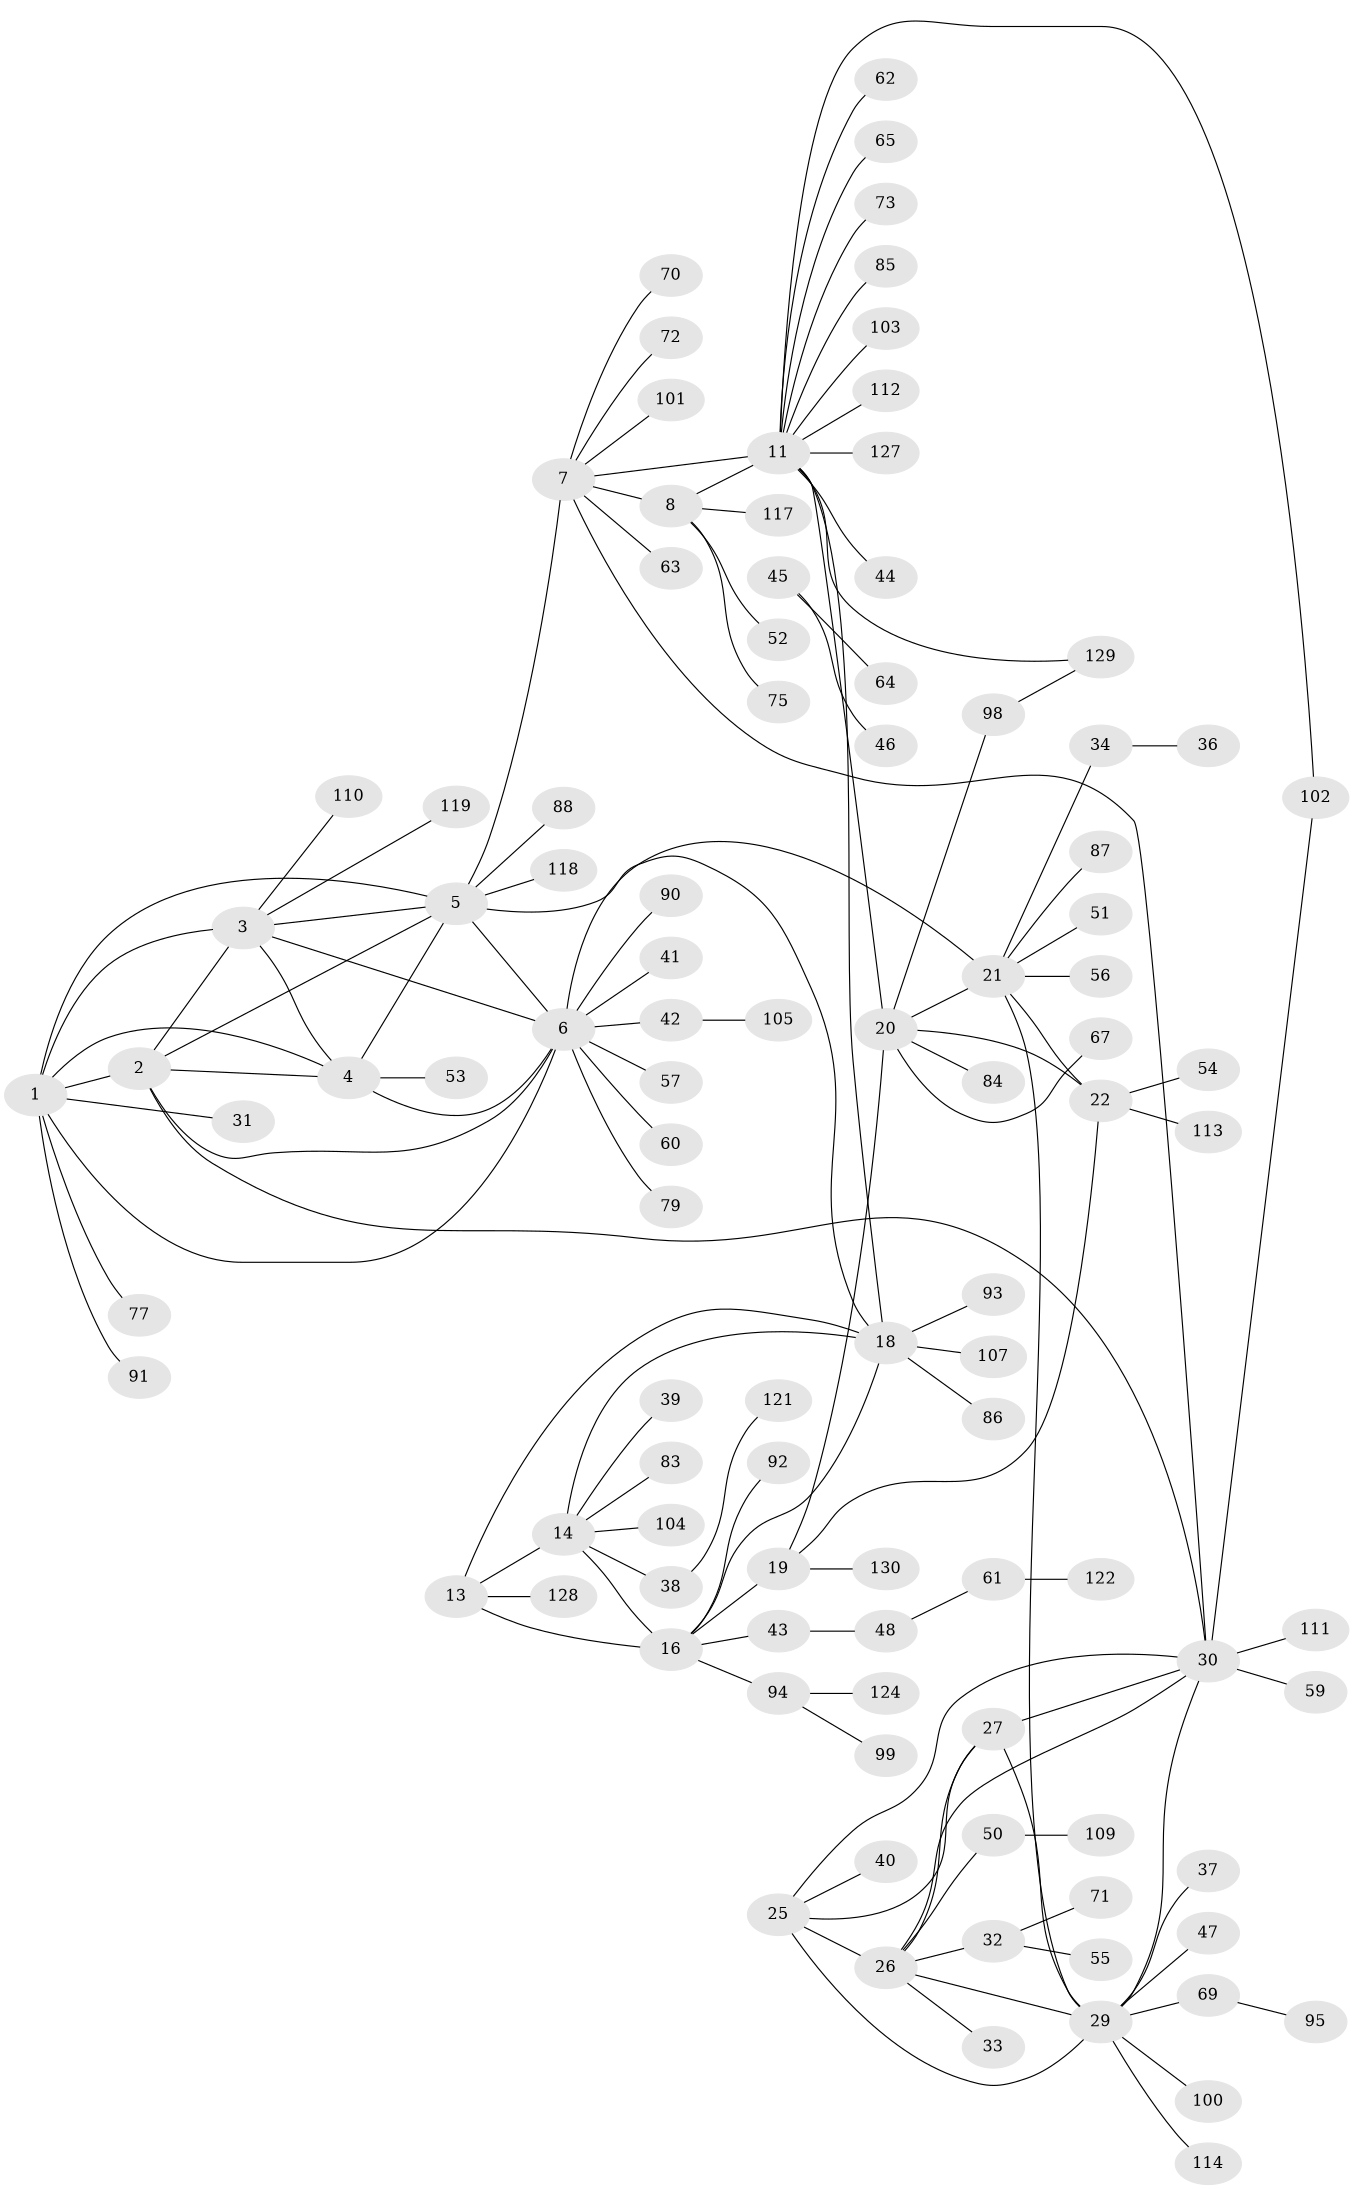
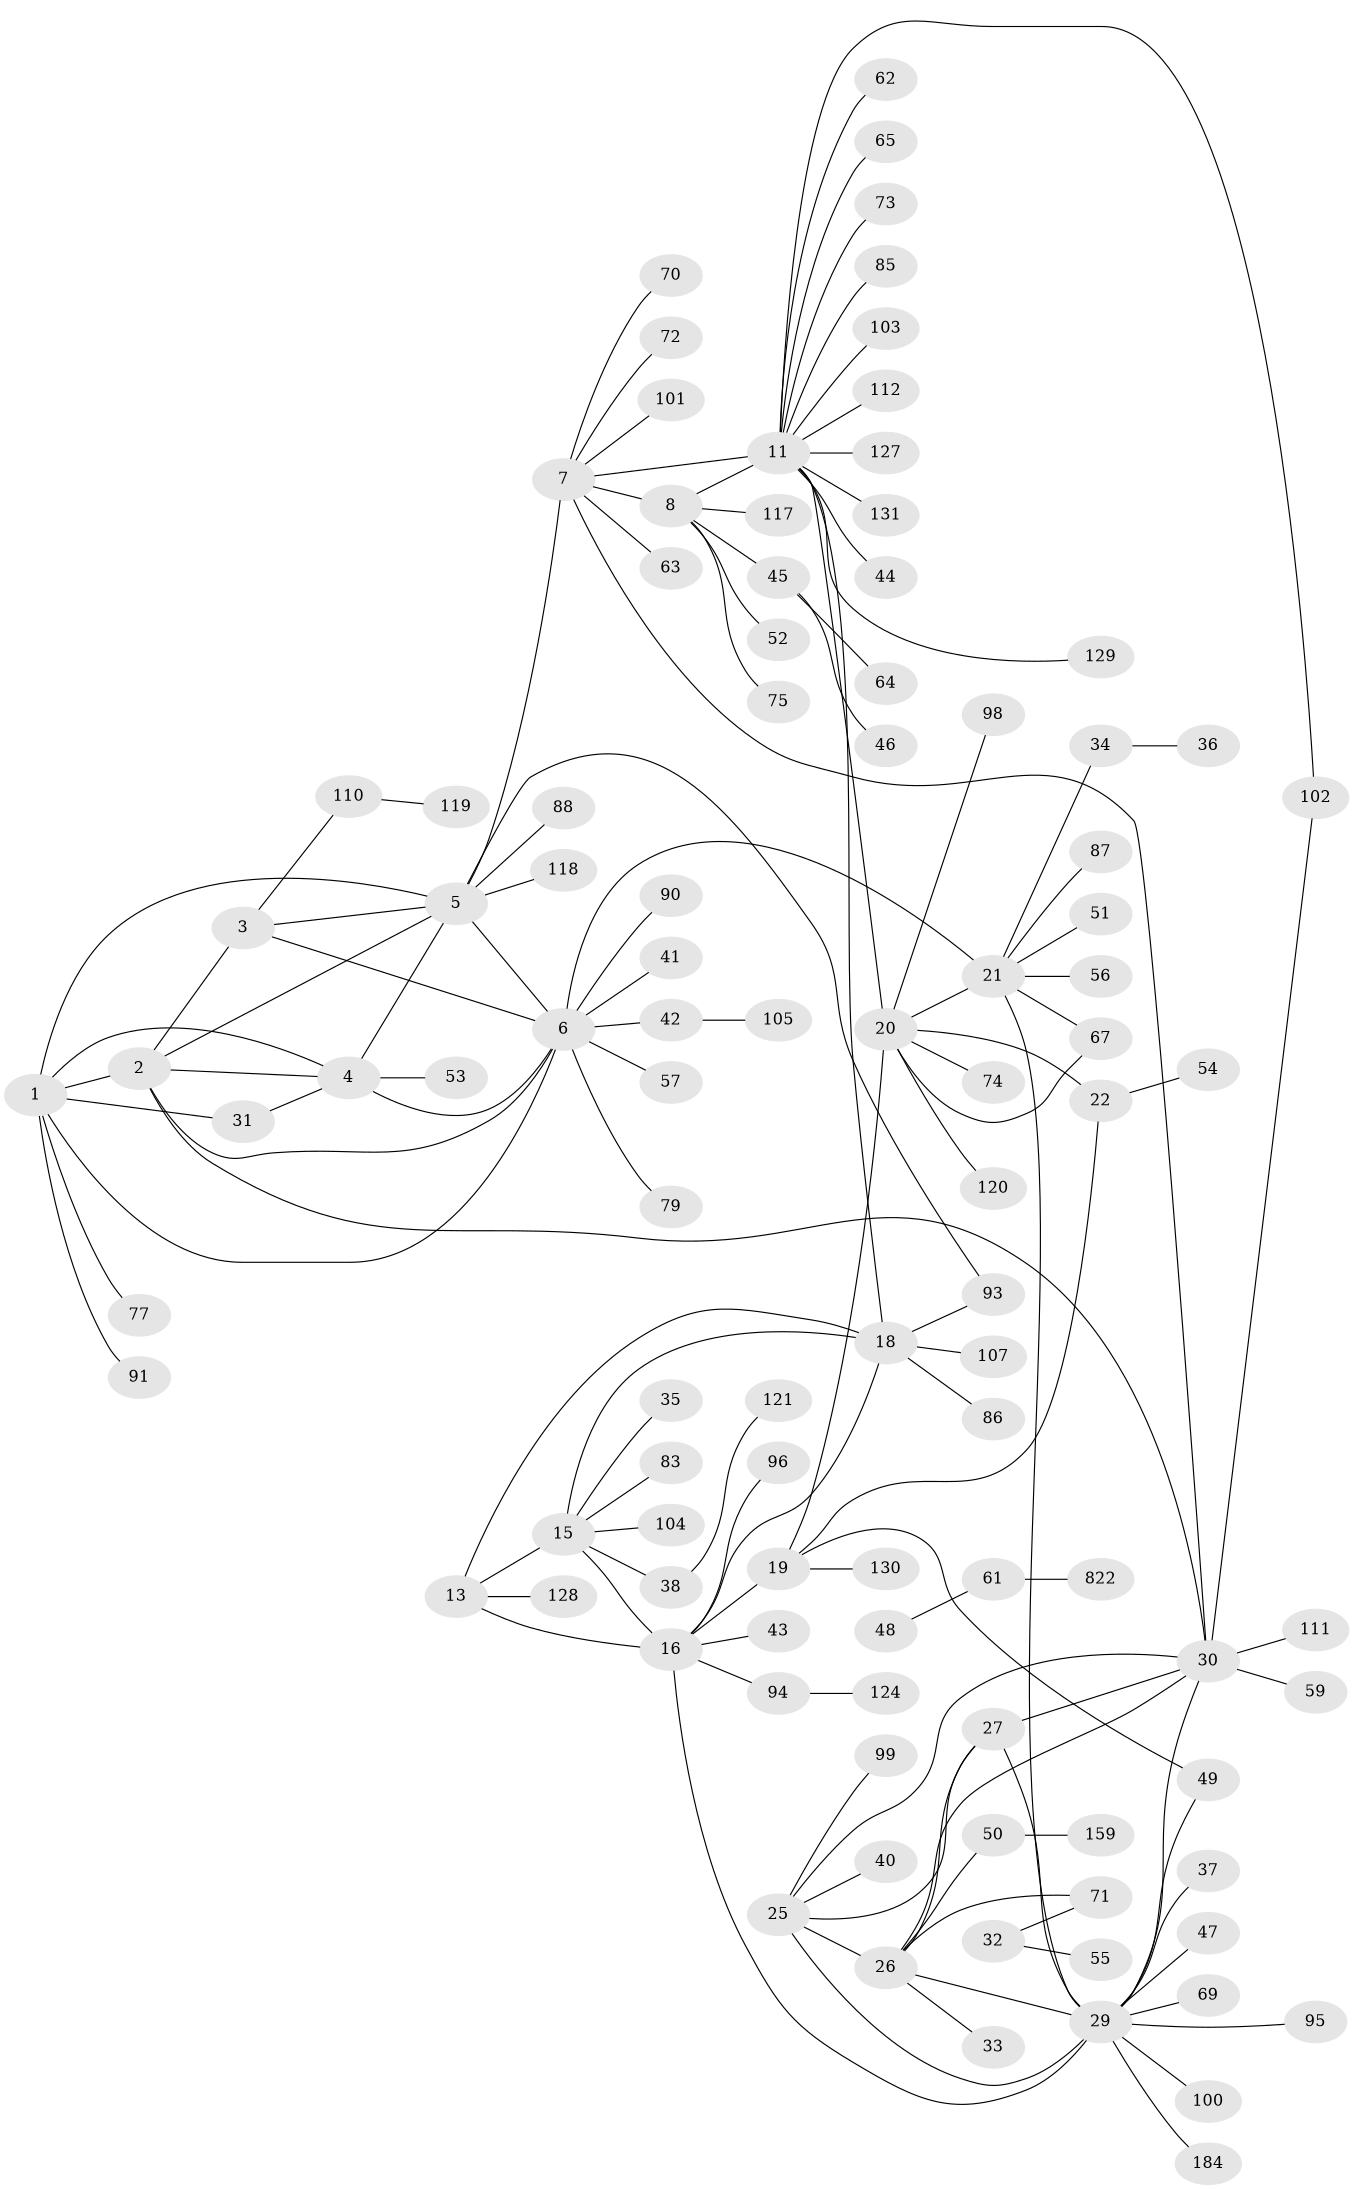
none -> (886, 515)
none -> (725, 542)
(1047, 686) -> none
(349, 868) -> (403, 802)
(799, 962) -> (786, 889)
(101, 971) -> none
(295, 1004) -> (296, 1100)
(1045, 1040) -> (1047, 1008)
(993, 1082) -> (993, 1082)
(1208, 1132) -> none
(671, 1145) -> none
none -> (993, 1189)
(671, 1401) -> (671, 1401)
(779, 1463) -> (779, 1463)
(564, 1534) -> (564, 1534)
(1101, 1579) -> (1101, 1579)
(832, 1631) -> none
(832, 1725) -> (827, 1832)
none -> (1208, 1780)
(1101, 1835) -> (1101, 1835)
(940, 1955) -> (980, 1904)
none -> (782, 2005)
(1262, 2009) -> (1208, 2027)
(1208, 2164) -> (1208, 2164)
